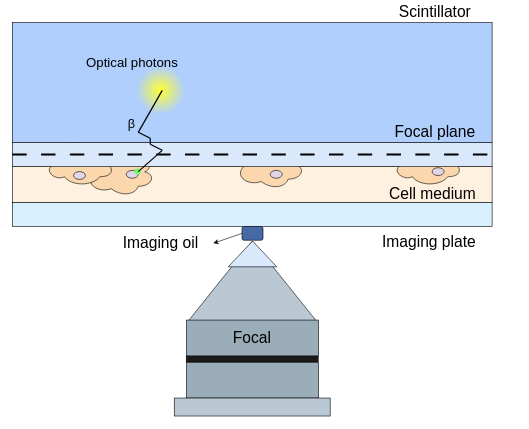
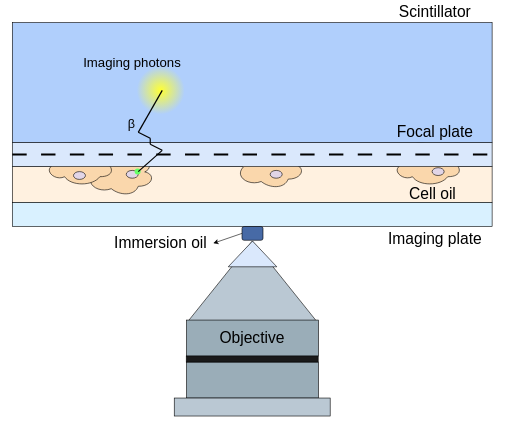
(132, 63) -> (132, 63)
(435, 141) -> (435, 141)
(433, 194) -> (433, 194)
(429, 242) -> (435, 239)
(161, 243) -> (161, 243)
(252, 338) -> (252, 338)
